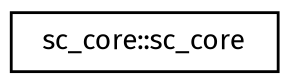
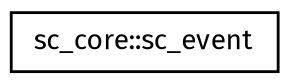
(145, 42) -> (145, 42)
